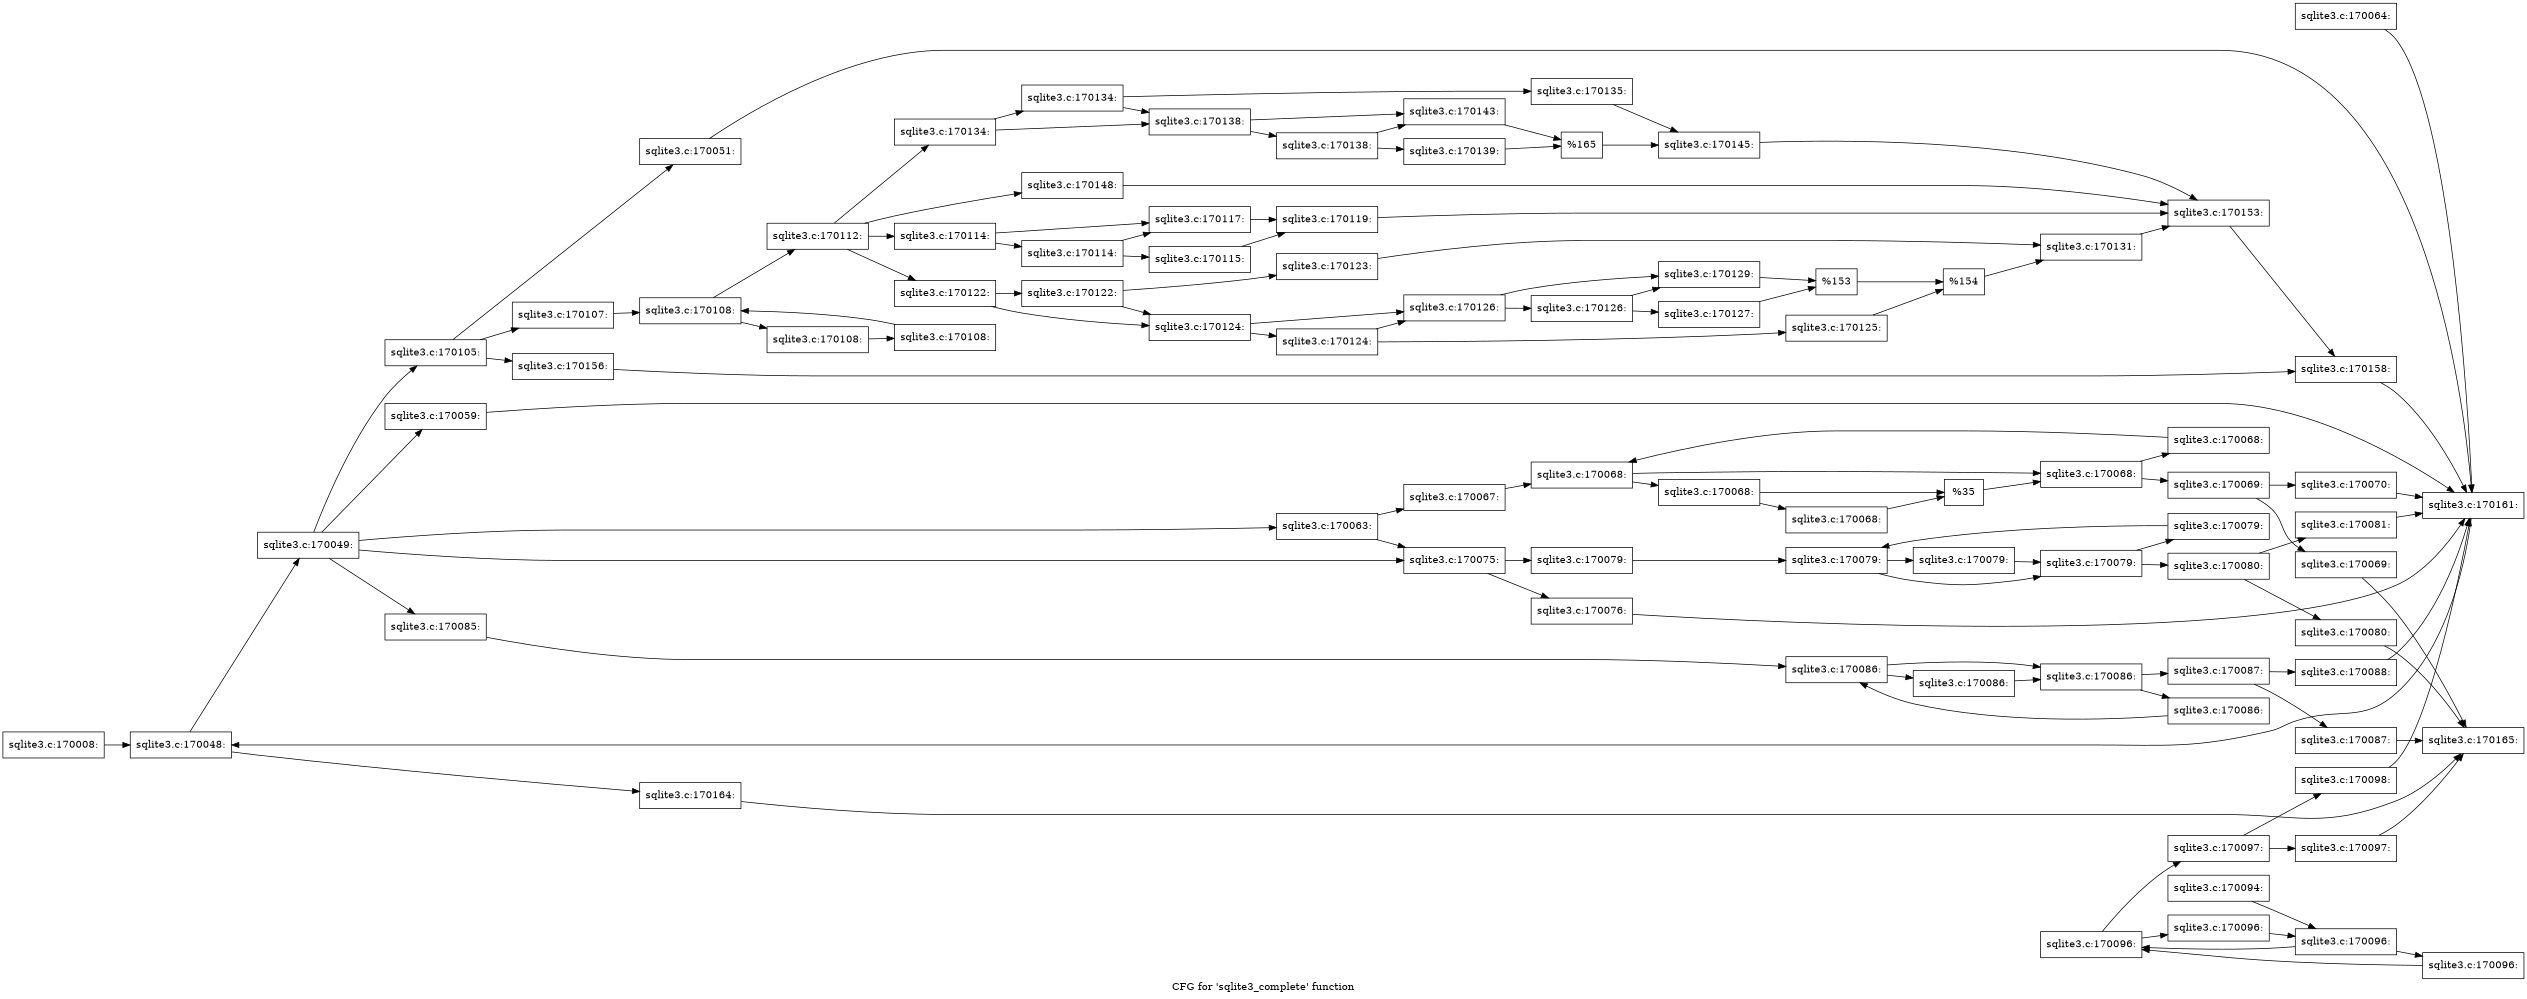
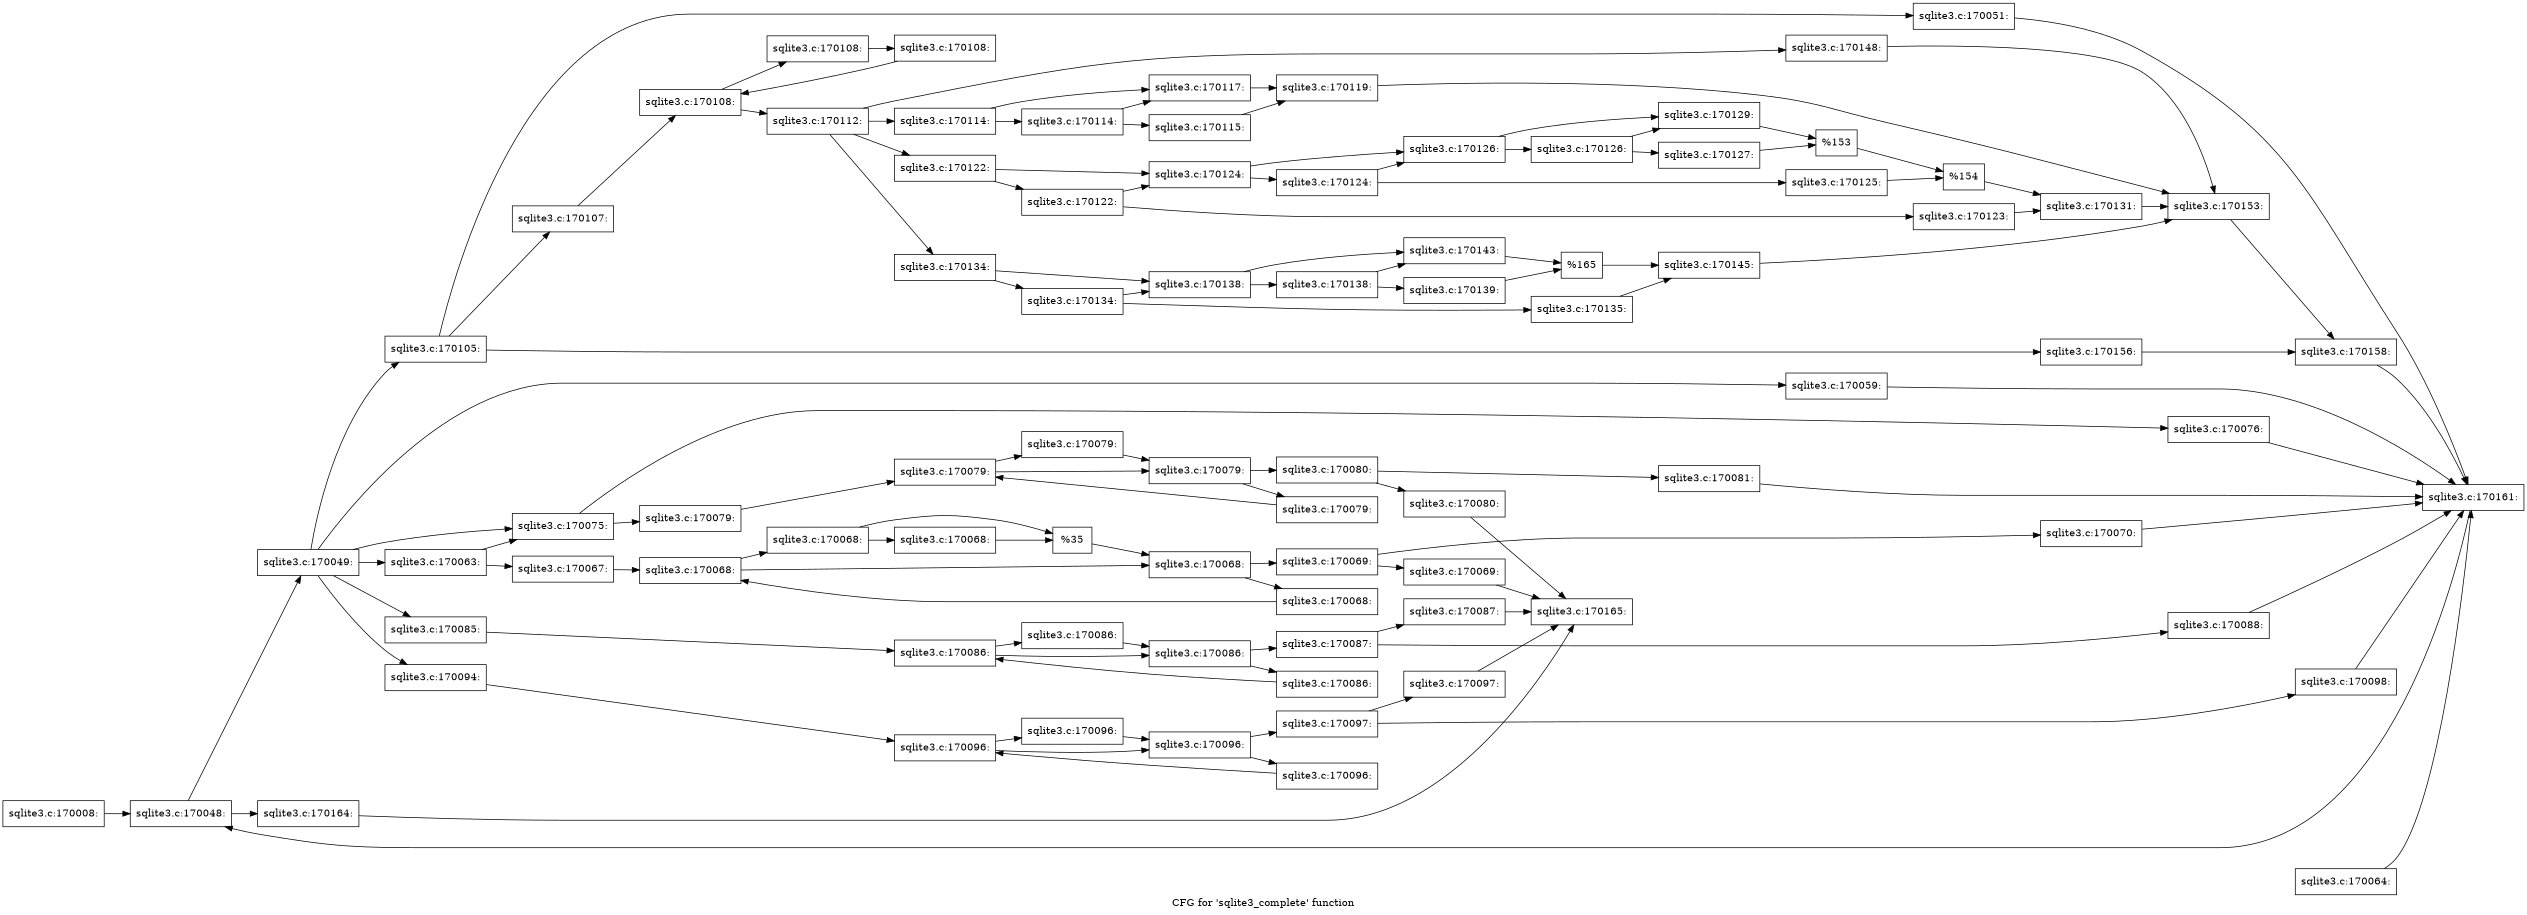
none -> (356, 622)
